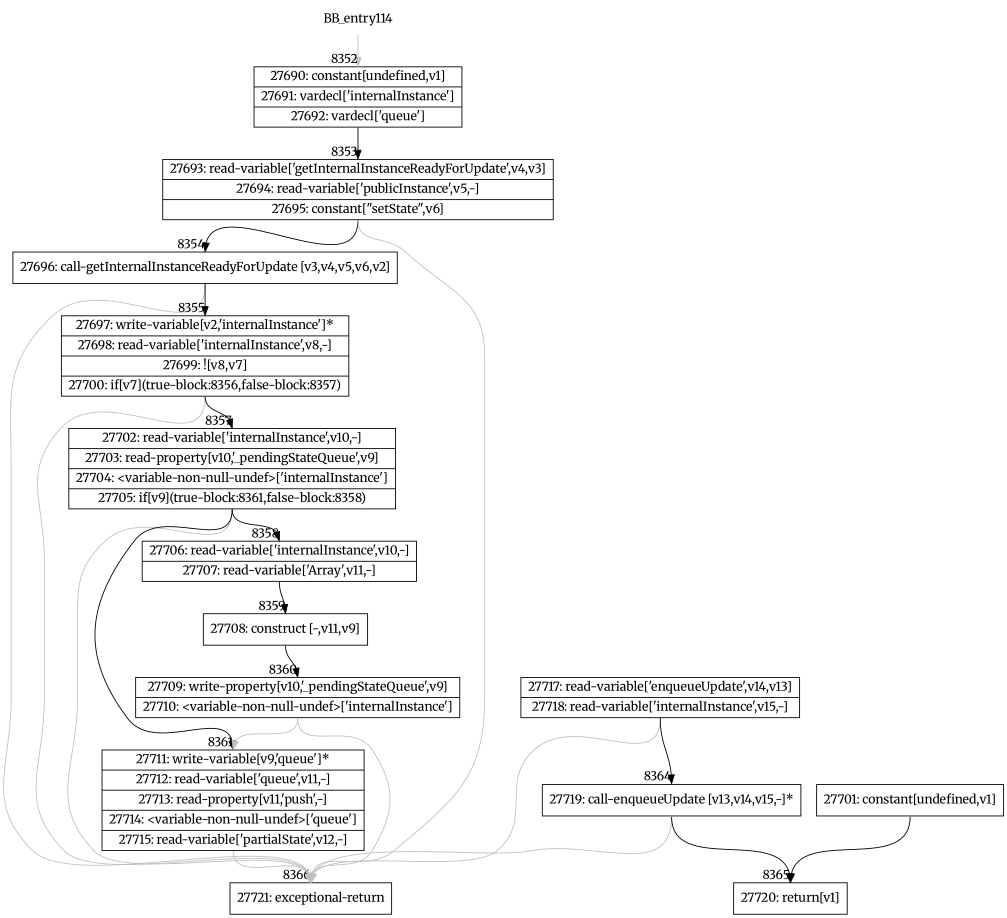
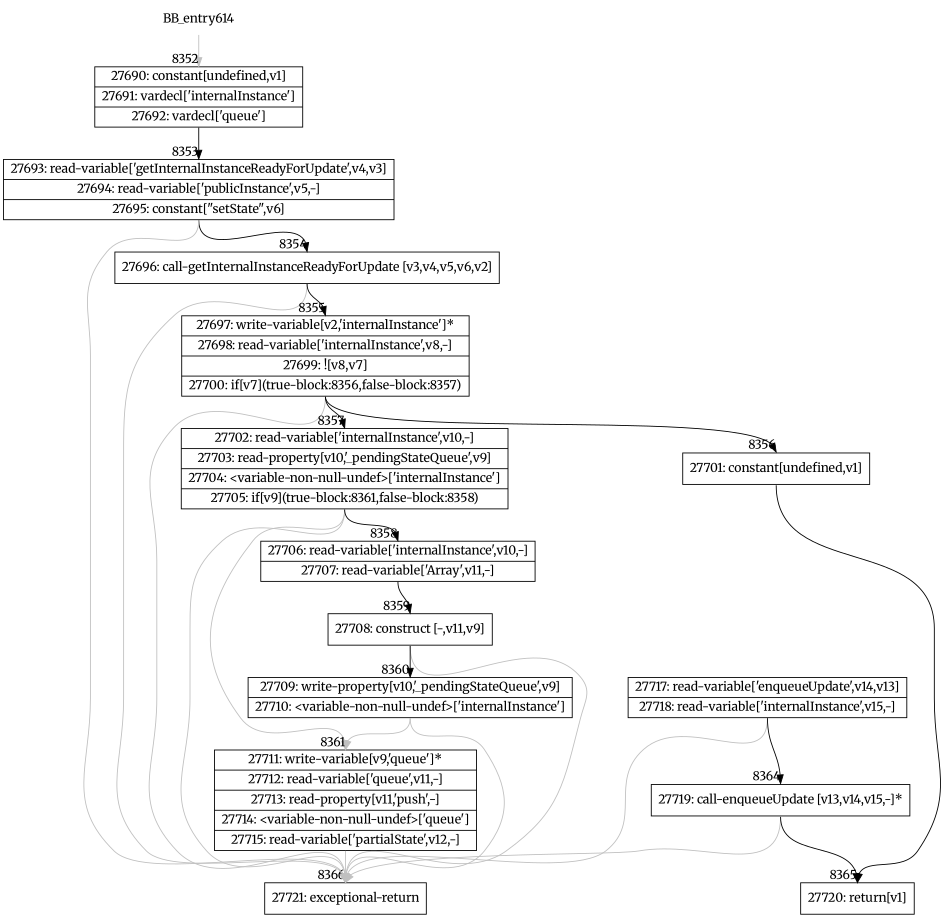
(358, 19) -> (199, 19)
none -> (547, 424)
(95, 628) -> (211, 631)
none -> (569, 763)
